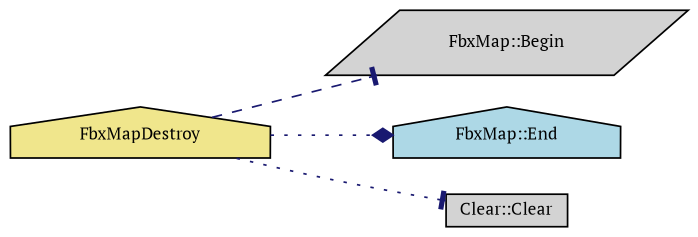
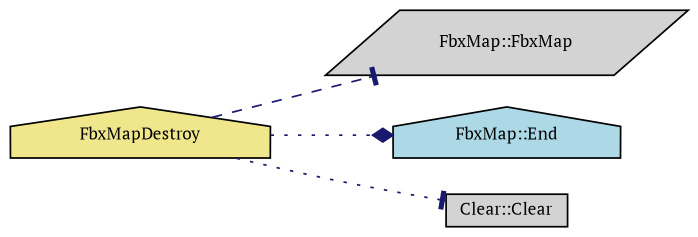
(507, 43) -> (507, 43)
